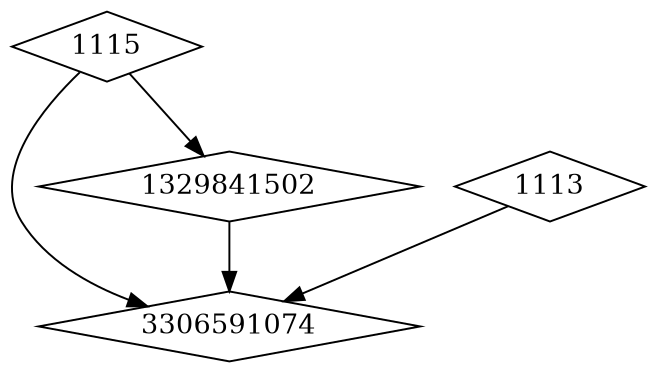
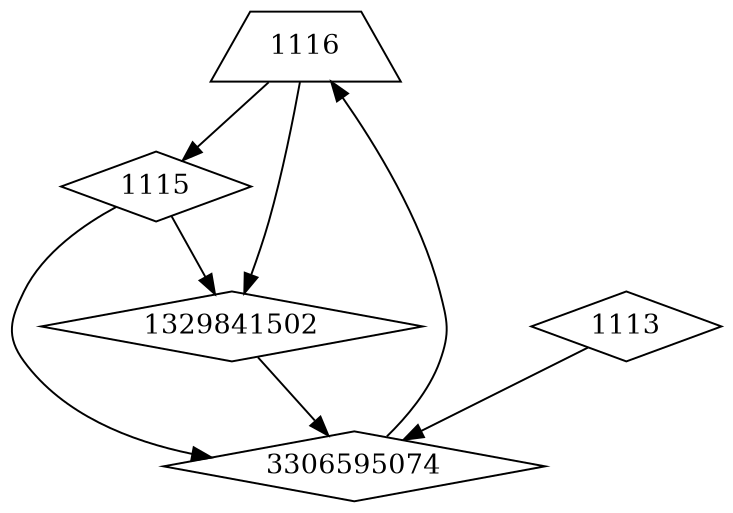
none -> (306, 47)
(229, 326) -> (354, 466)
